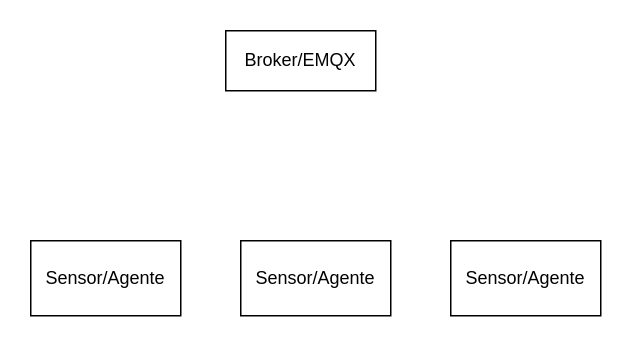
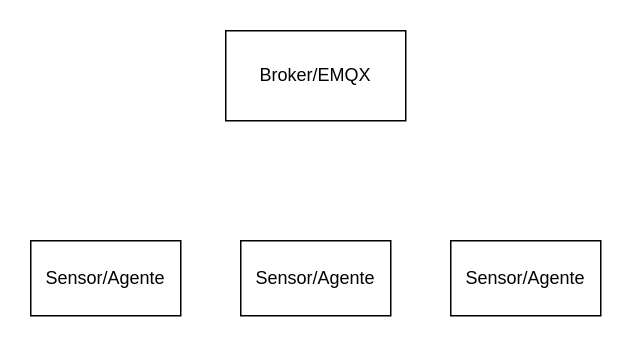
(301, 61) -> (316, 76)
